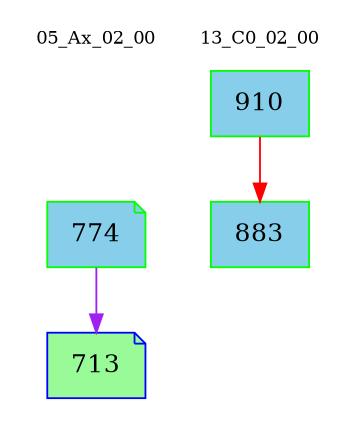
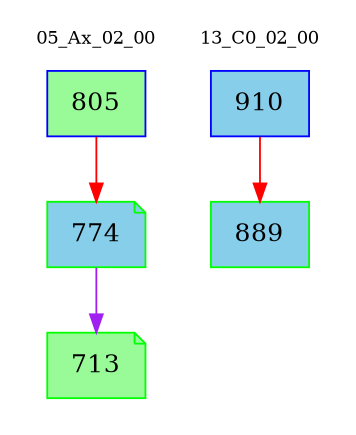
none -> (96, 104)
(260, 104) -> (260, 104)
(260, 235) -> (260, 235)
(96, 365) -> (96, 365)
